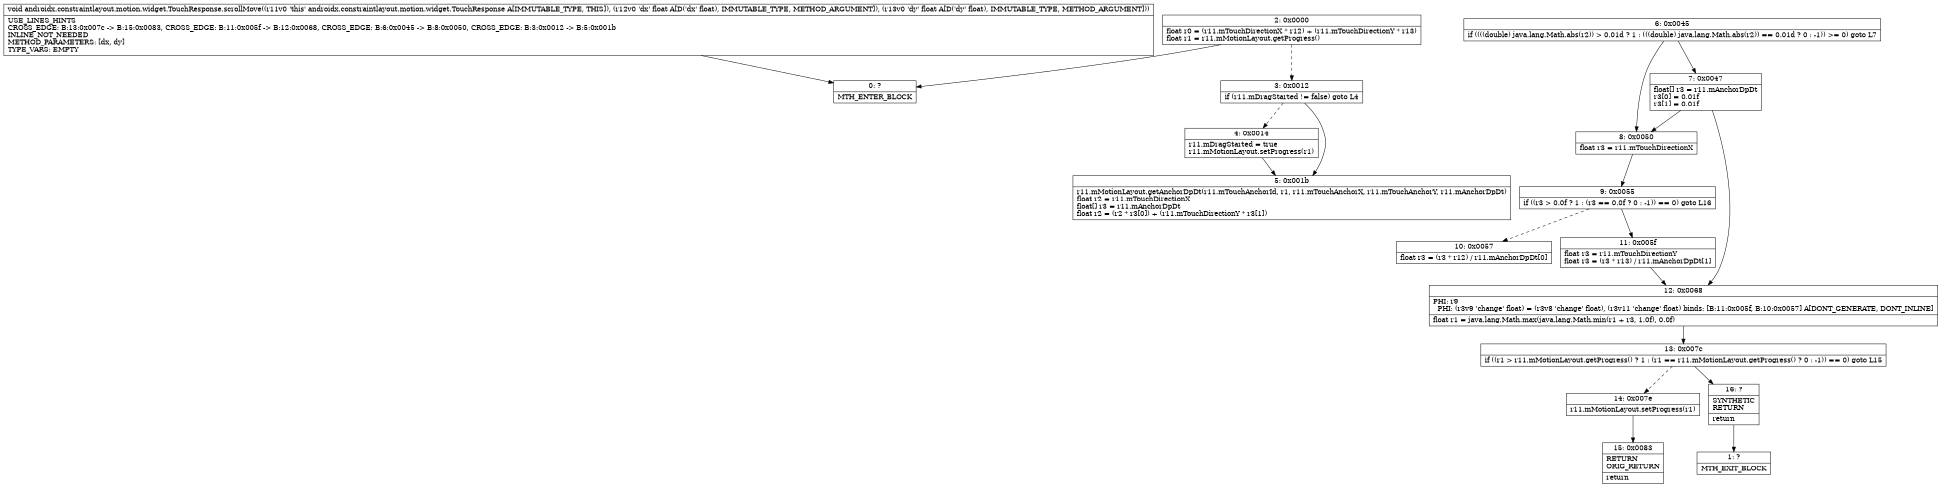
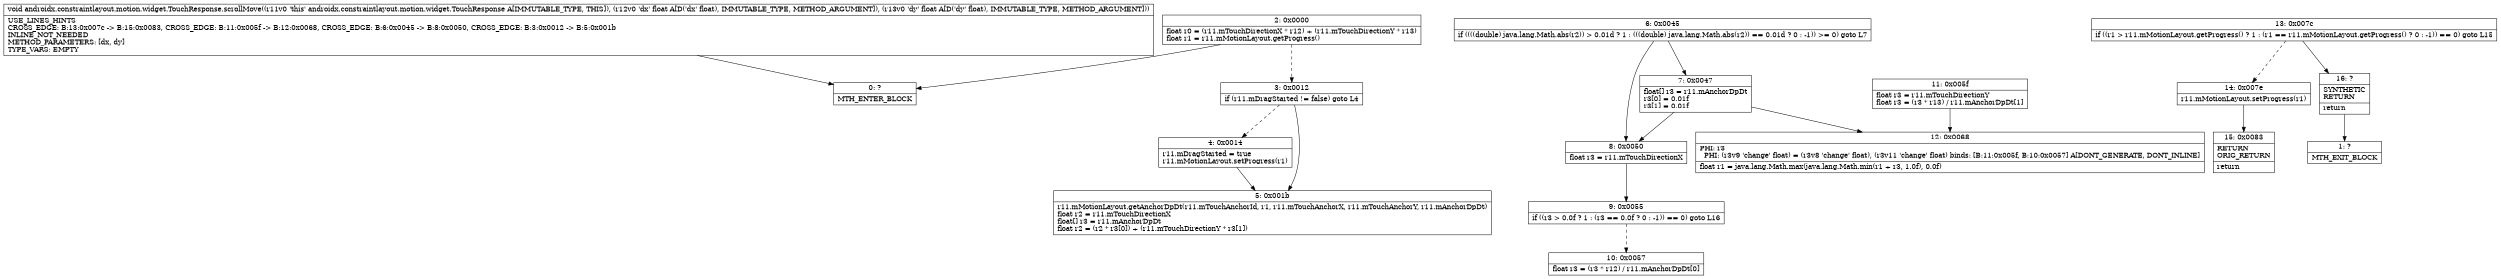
(1626, 221) -> none
(1447, 302) -> (1713, 149)
(1683, 333) -> none
